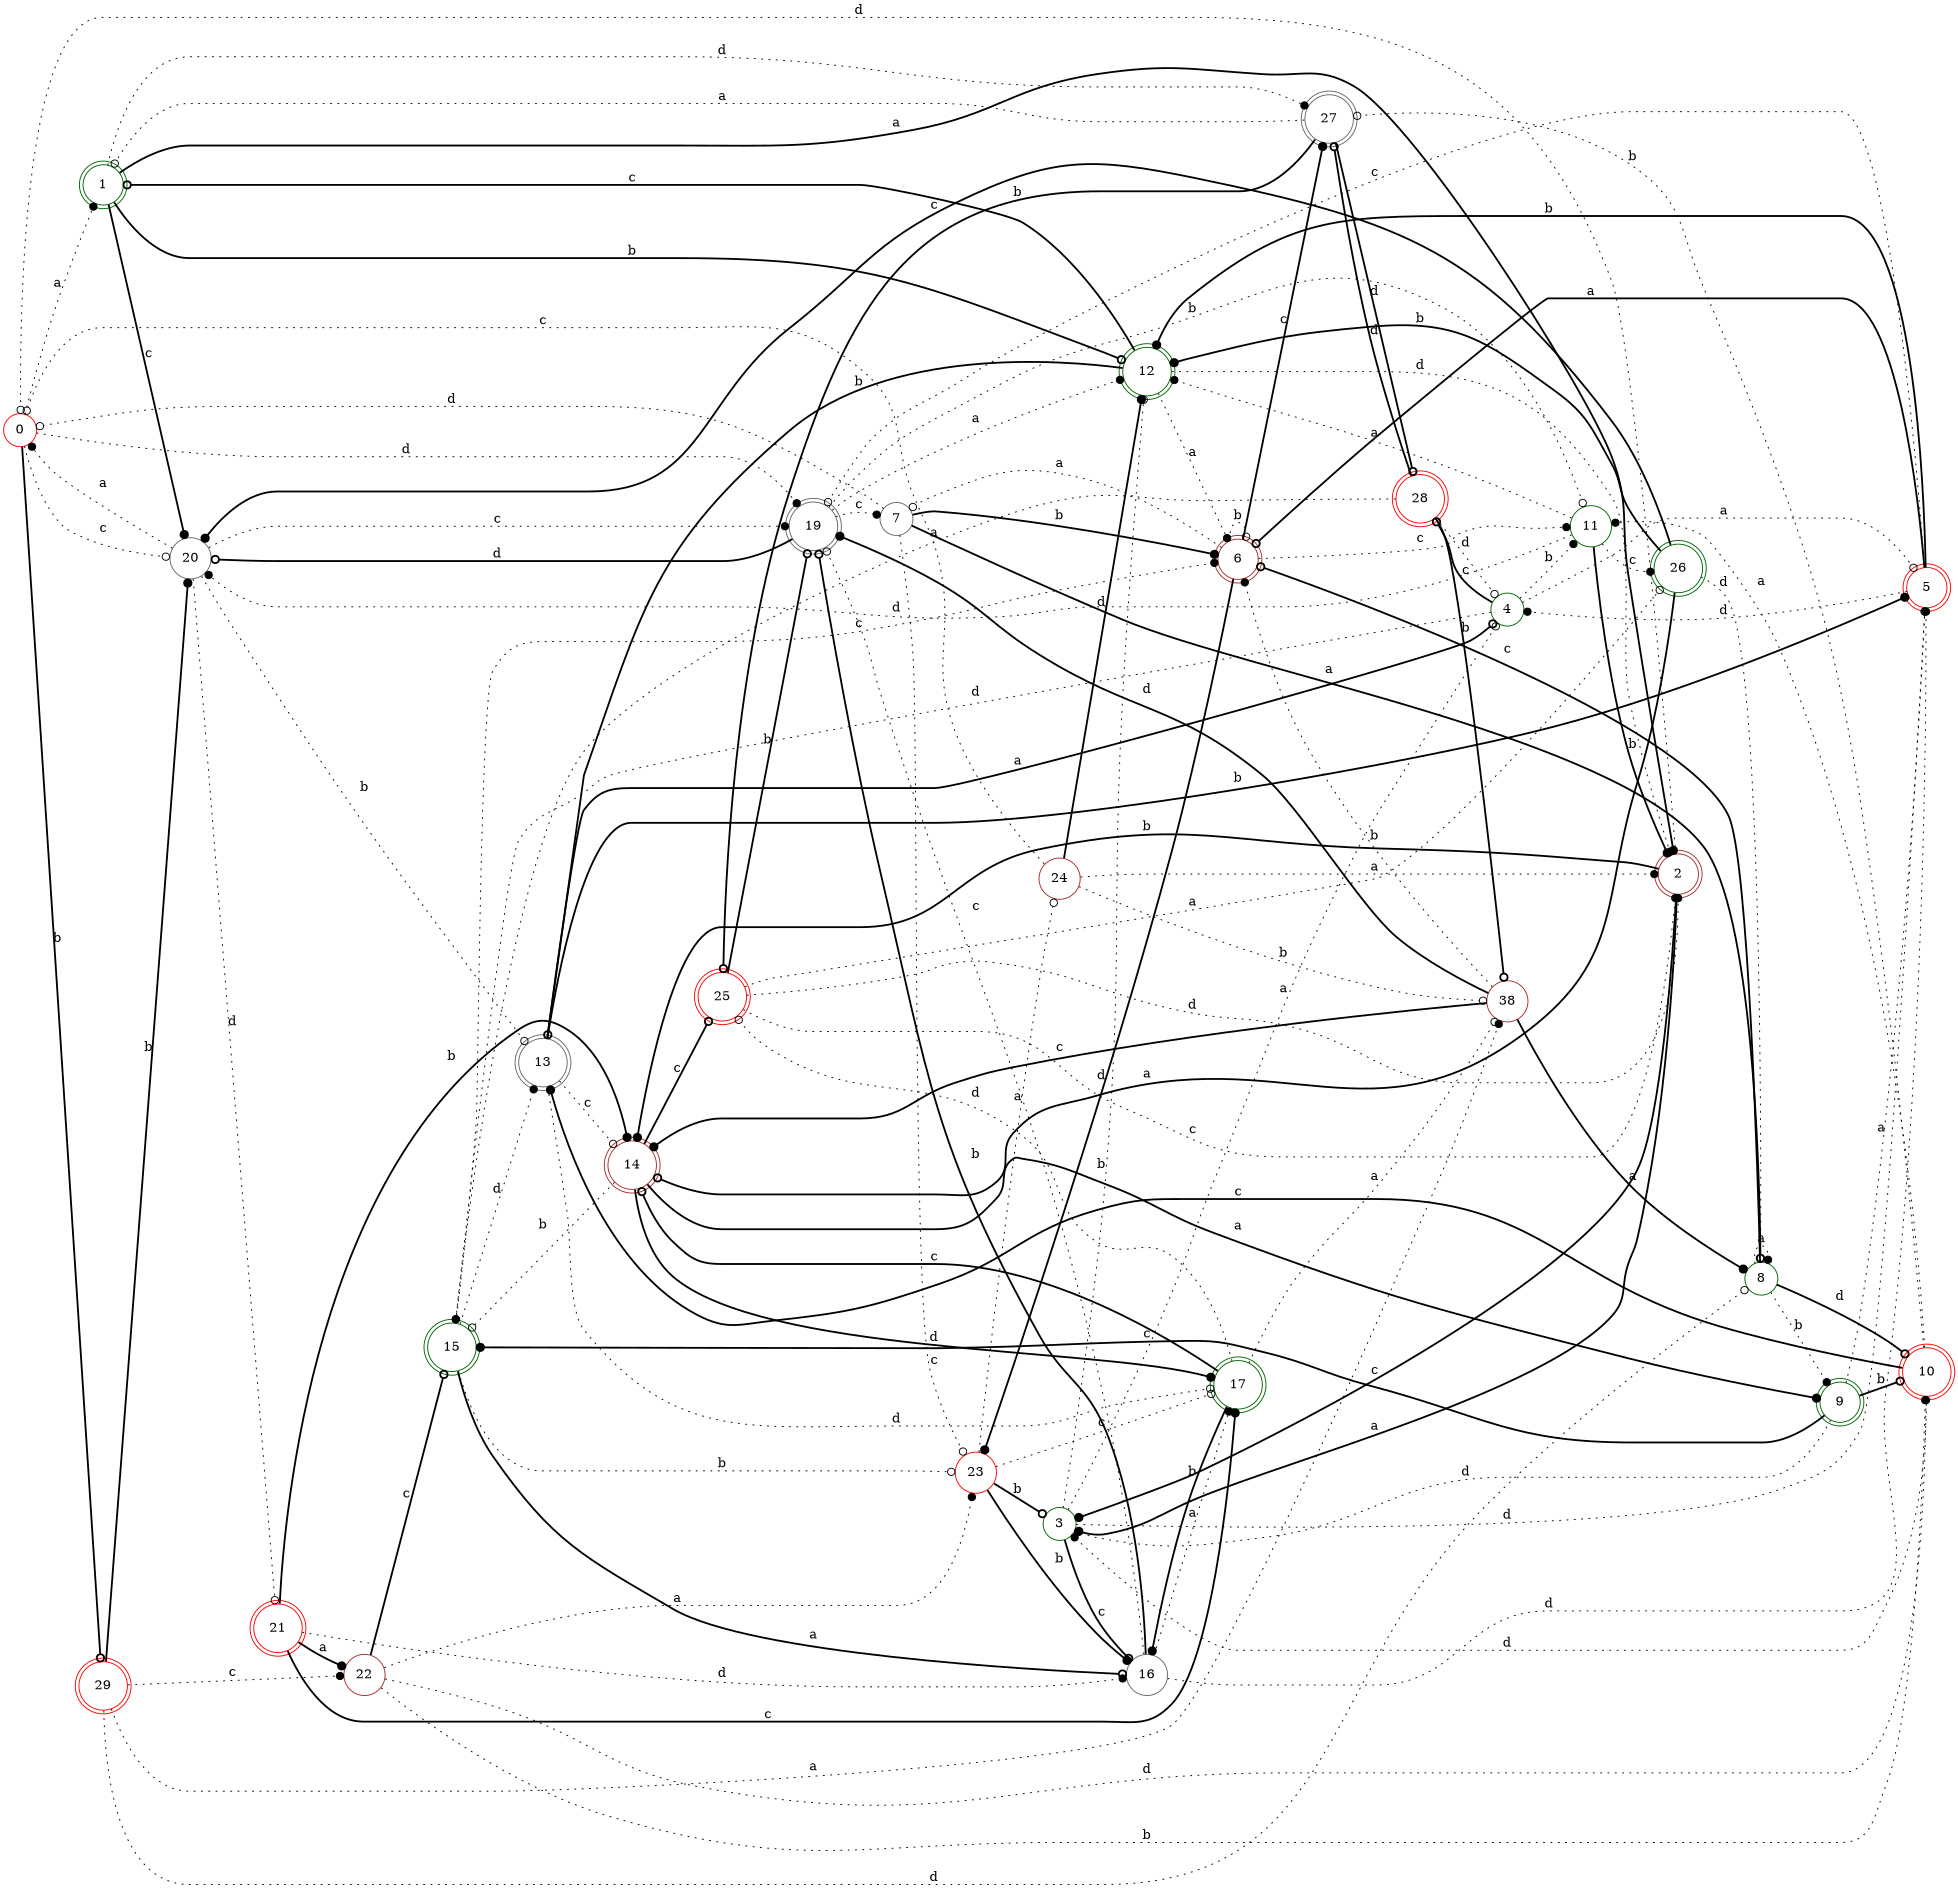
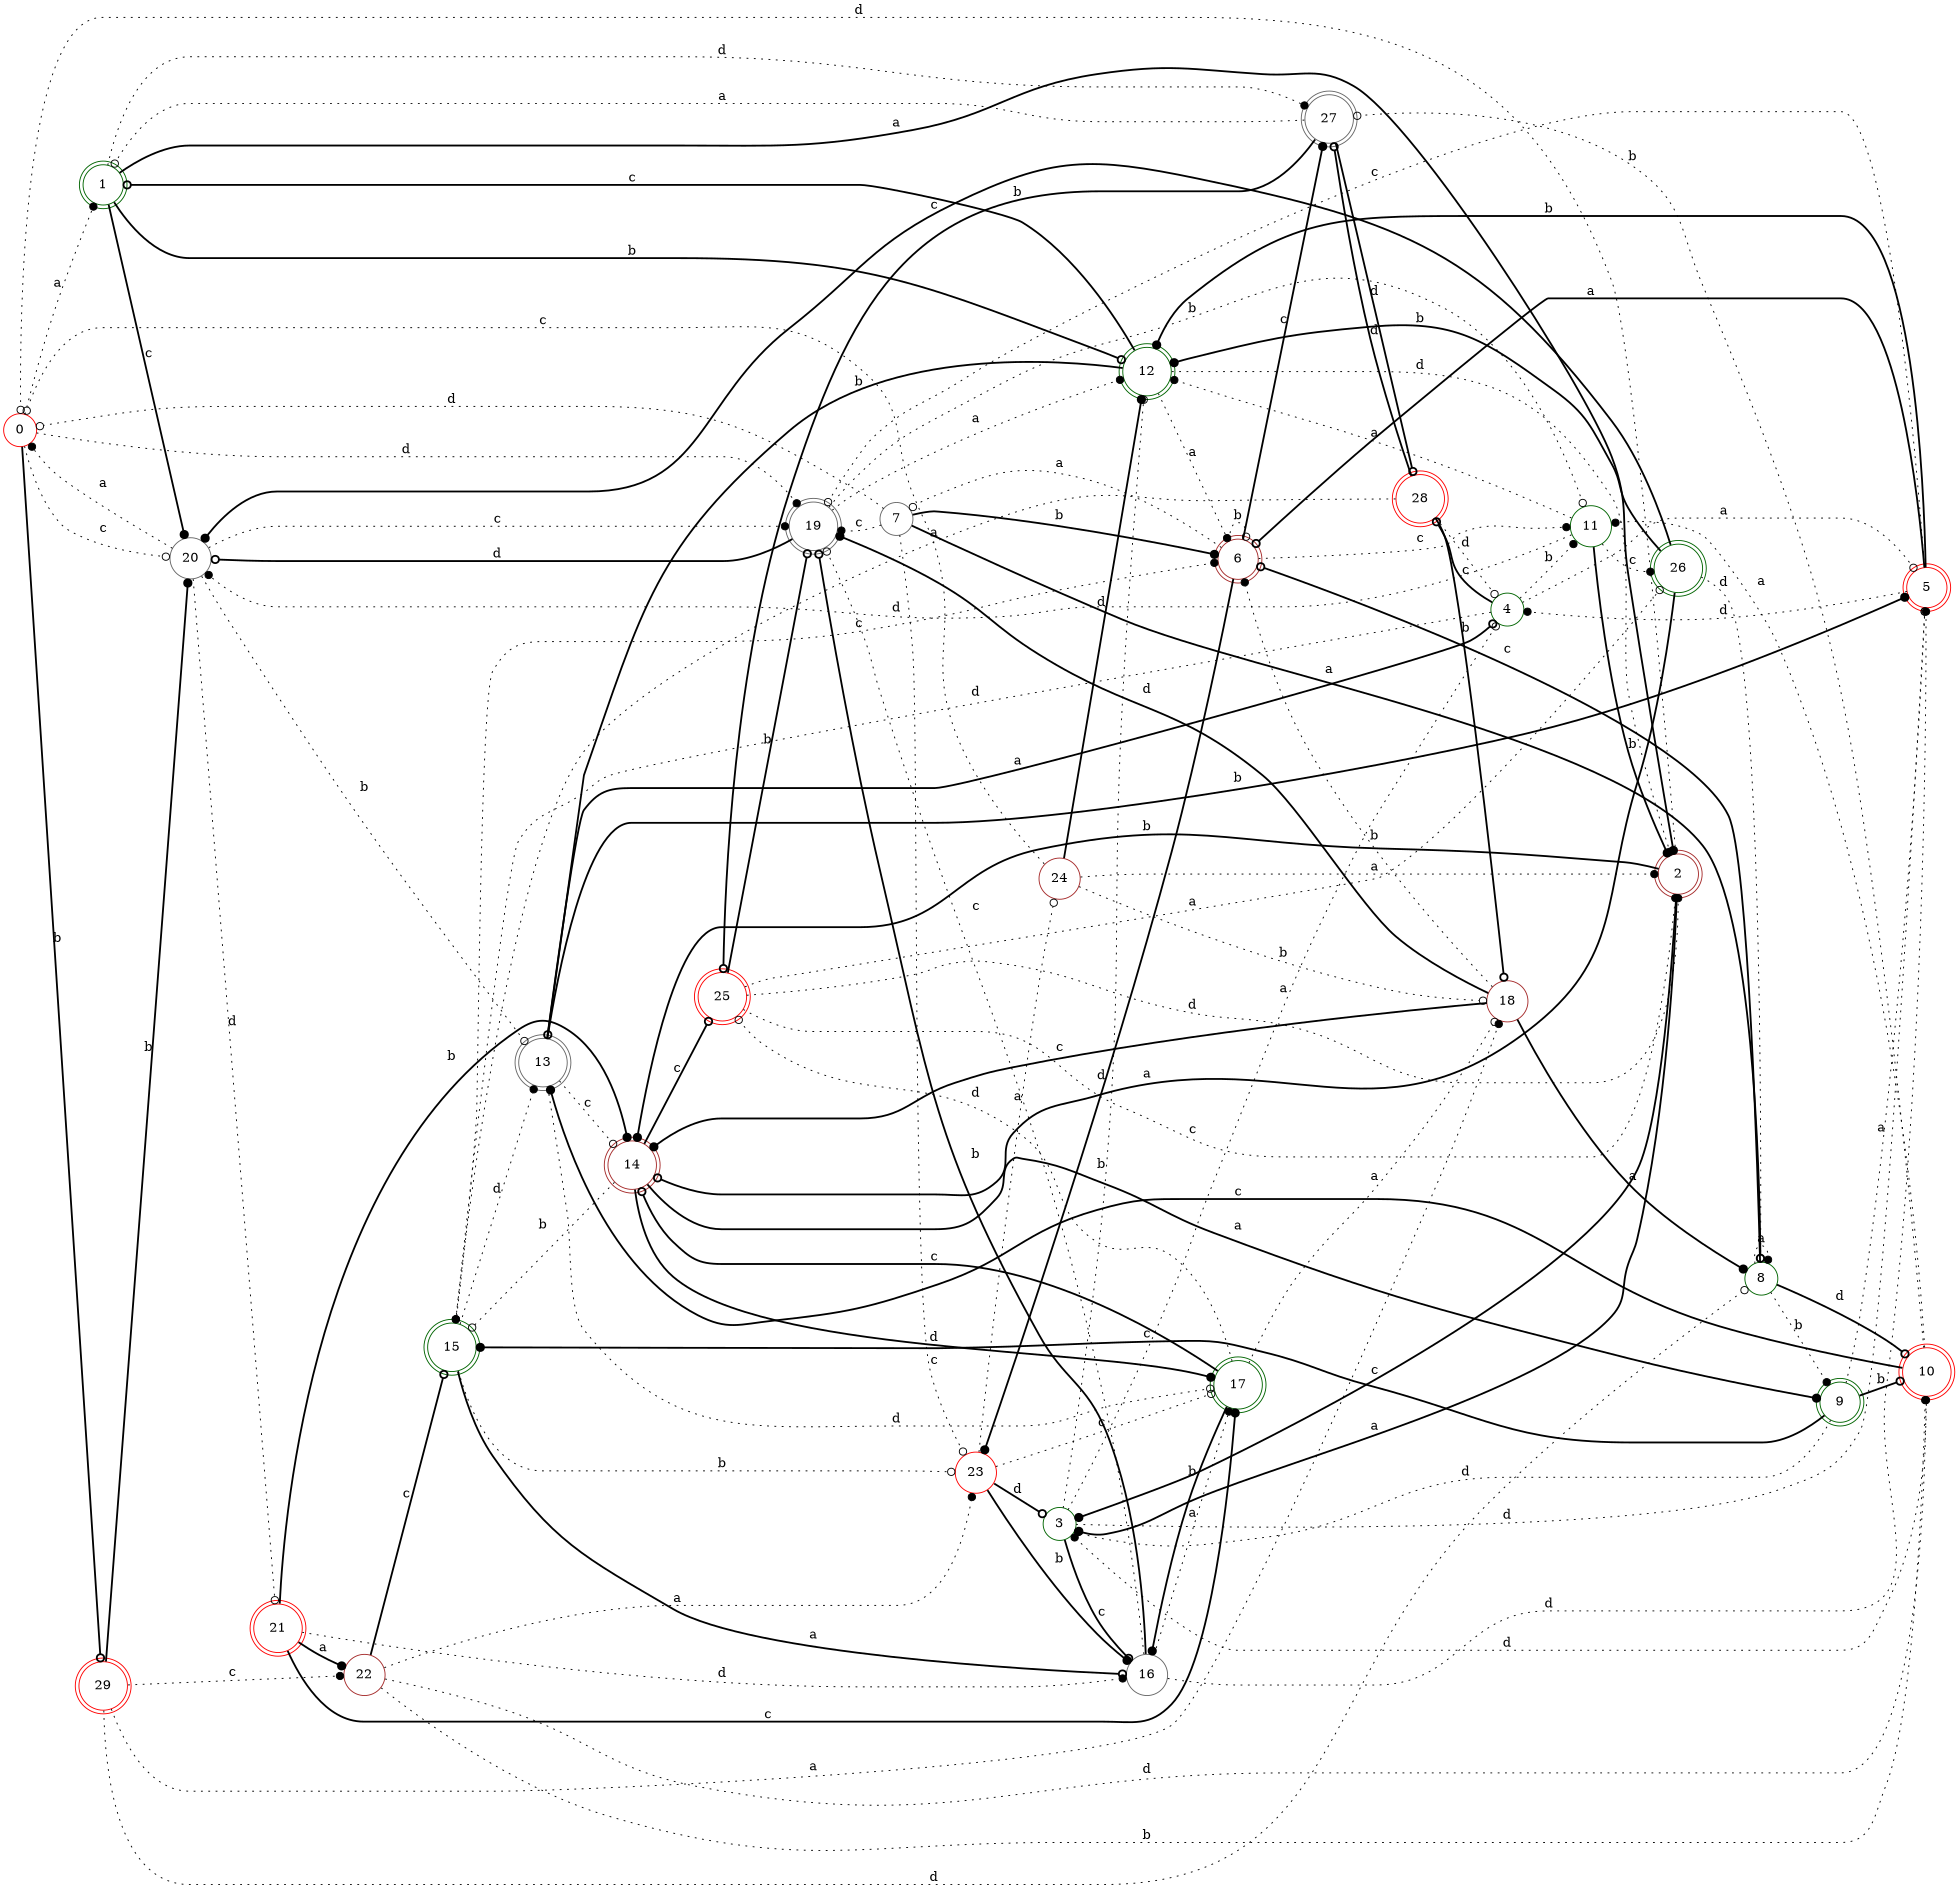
(854, 513) -> (864, 530)
(1507, 1001) -> (1507, 1001)
(1018, 1490) -> (1018, 1490)
